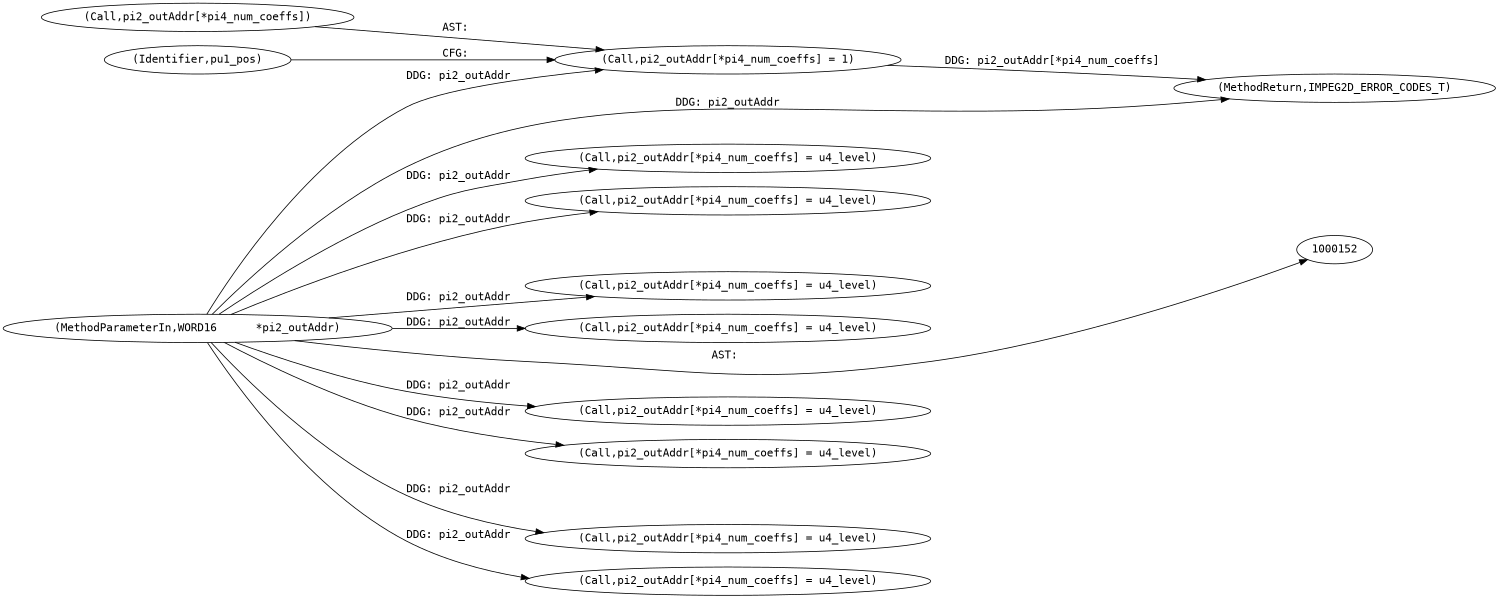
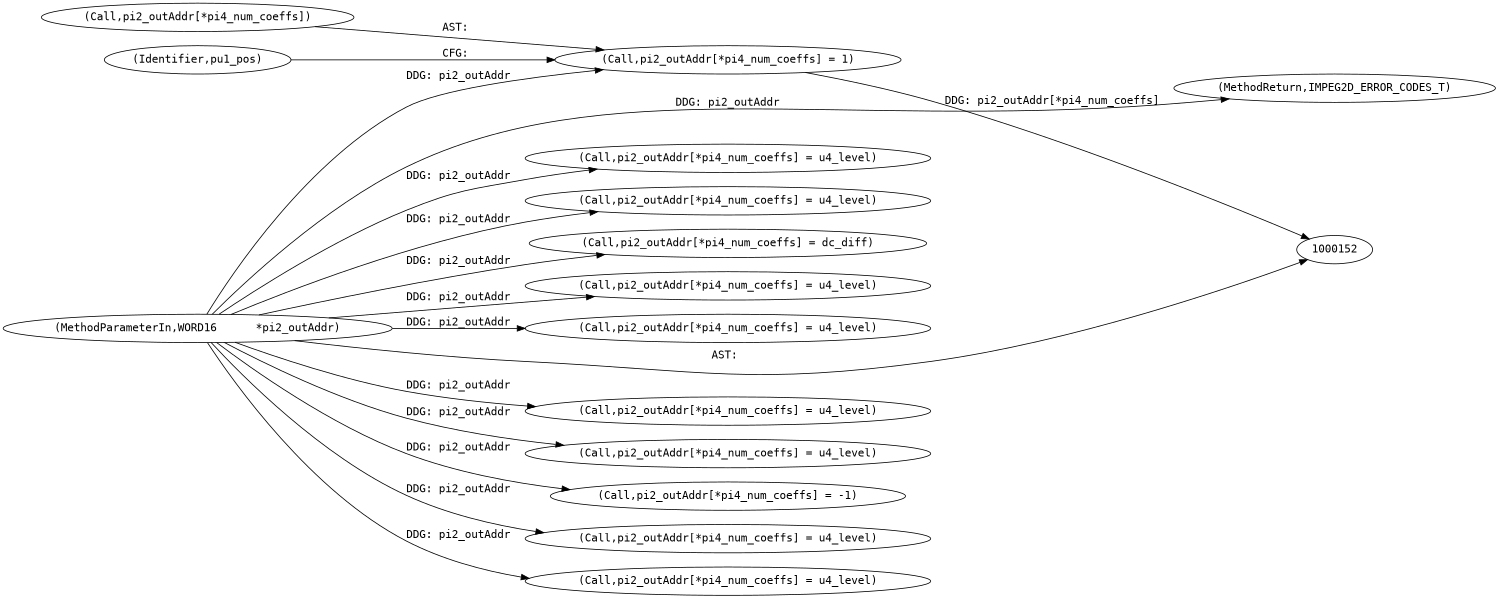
(1043, 72) -> (1058, 141)
none -> (728, 243)
none -> (728, 496)
